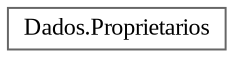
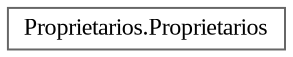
(117, 29) -> (146, 29)
